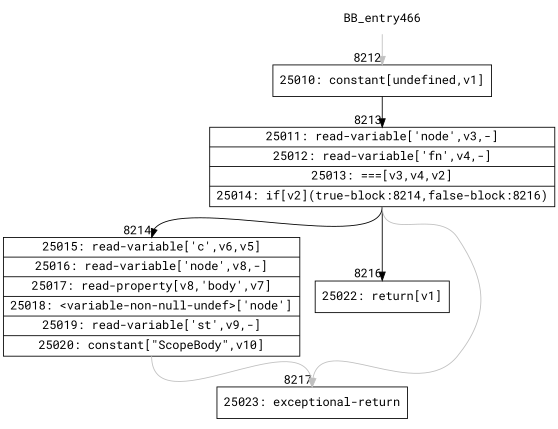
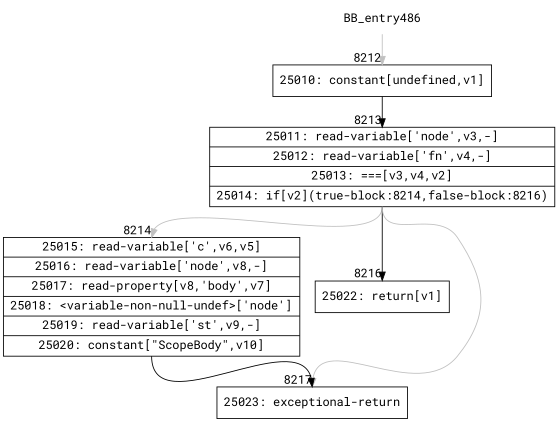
(382, 19) -> (382, 19)
(271, 222) -> (271, 222)
(228, 373) -> (228, 373)
